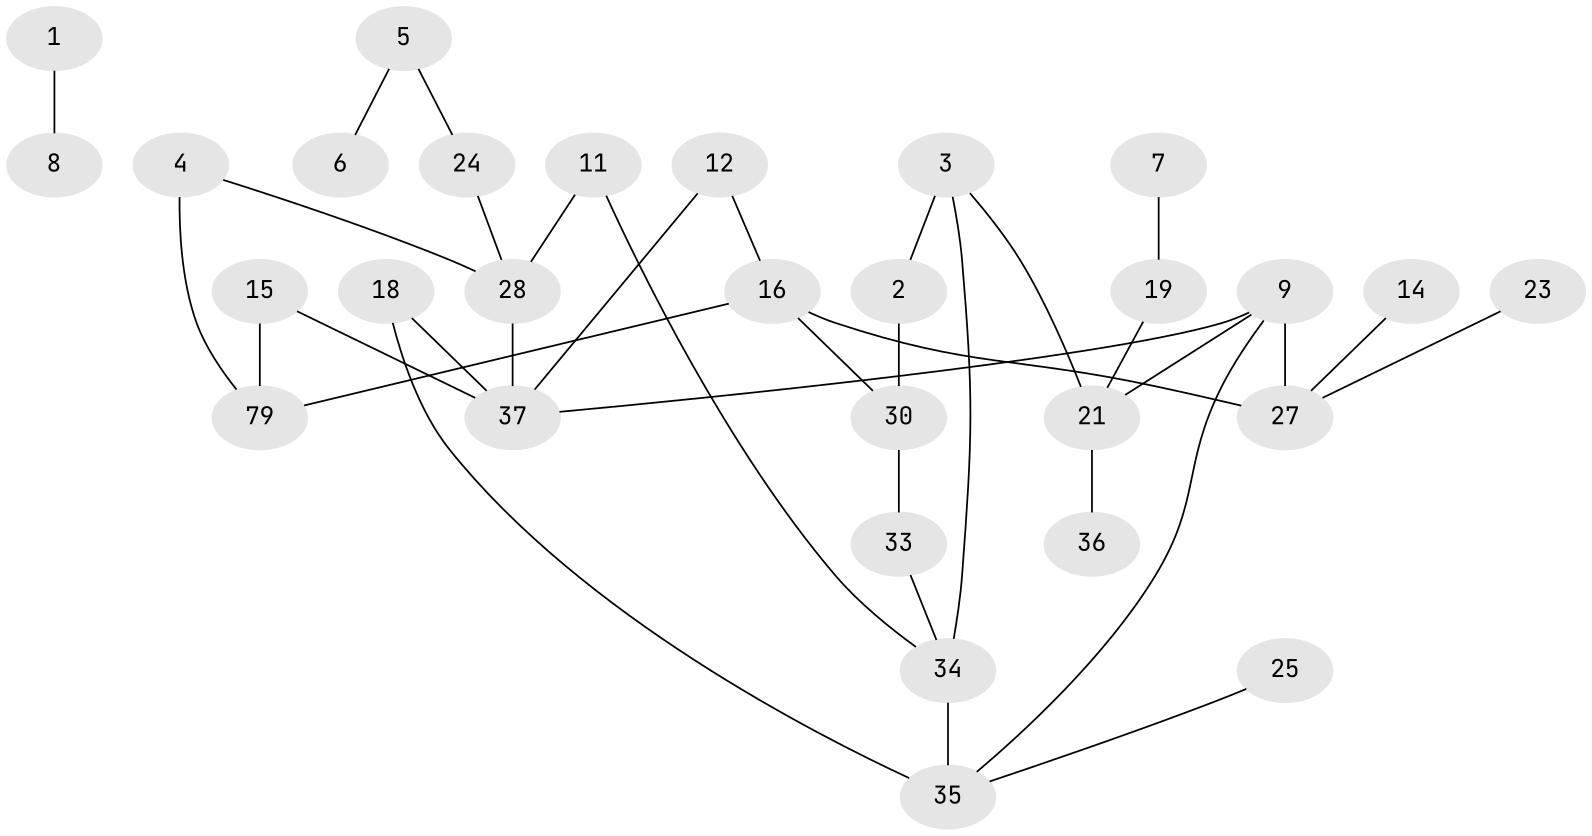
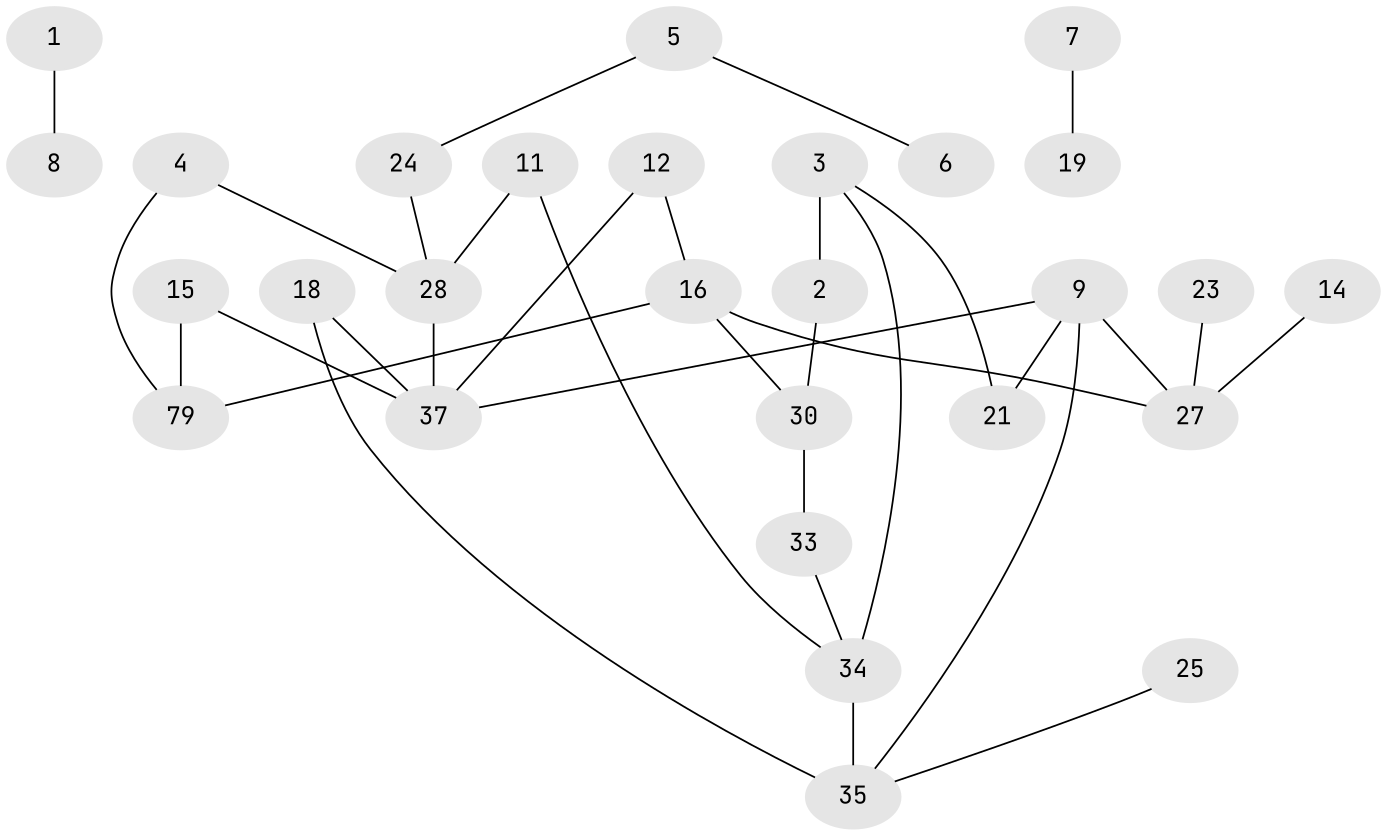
(1125, 355) -> none
(1092, 544) -> none
